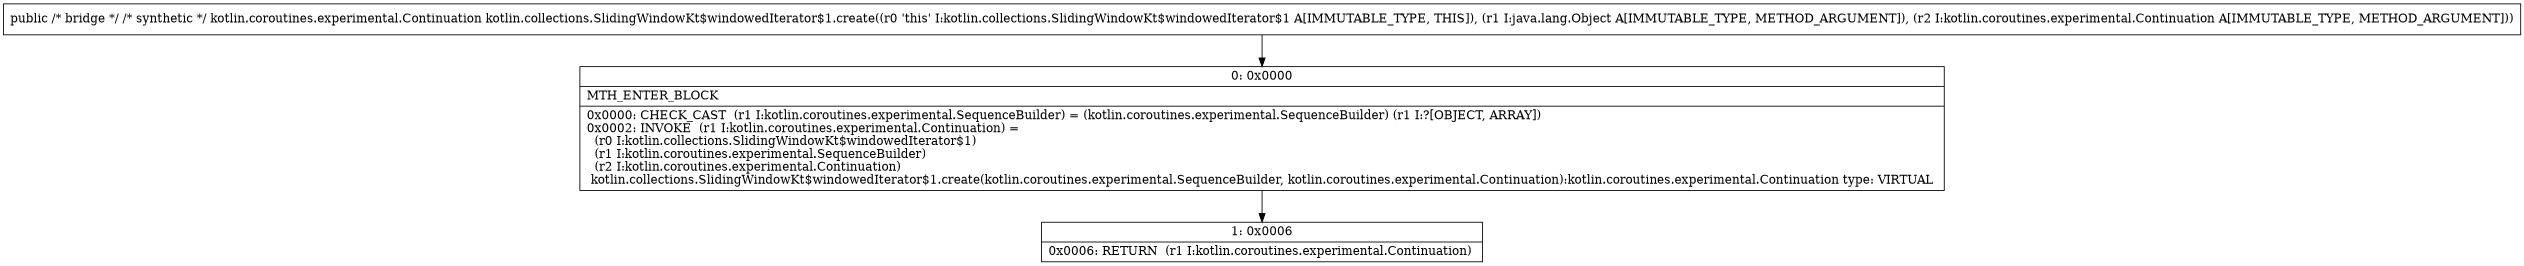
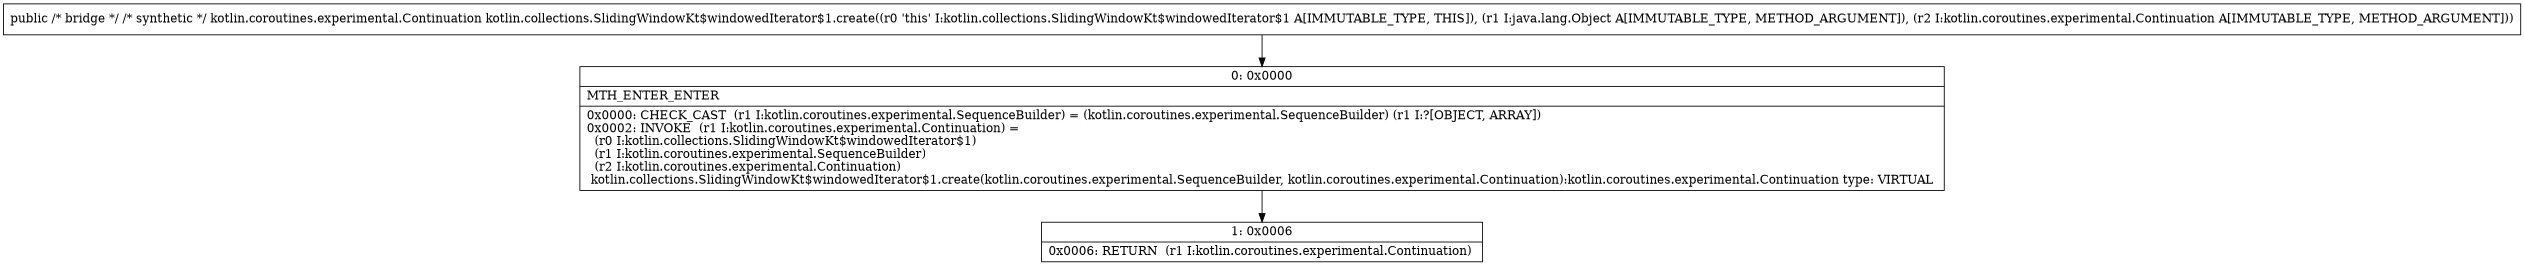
(653, 96) -> (653, 96)
